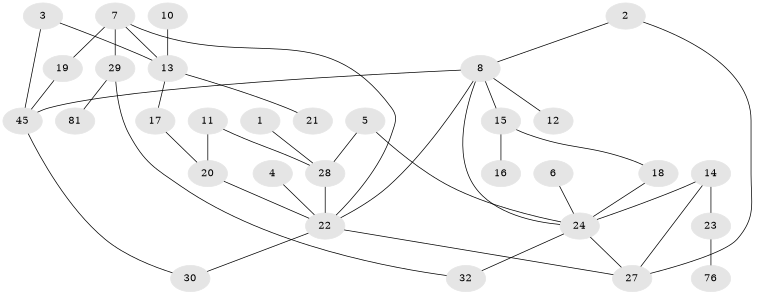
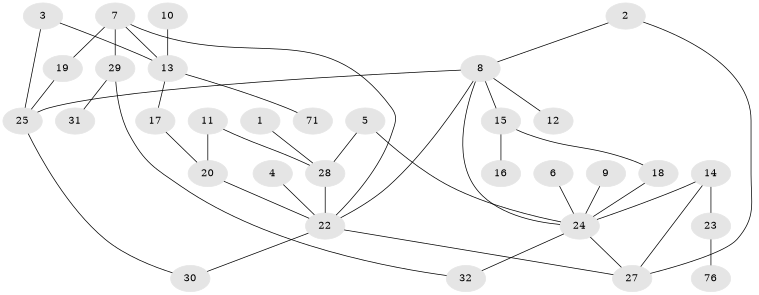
(23, 121) -> (23, 121)
(75, 121) -> (75, 121)
(313, 121) -> (313, 121)
none -> (606, 174)
